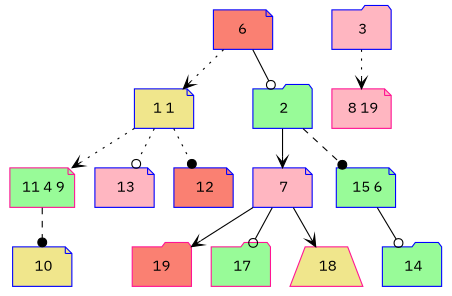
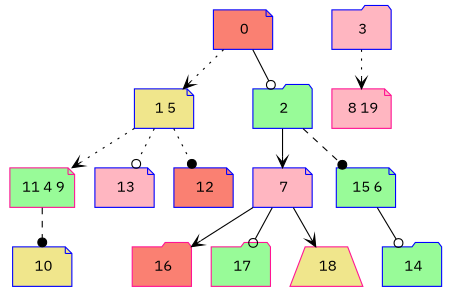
(243, 30) -> (243, 30)
(164, 109) -> (164, 109)
(162, 267) -> (162, 267)
